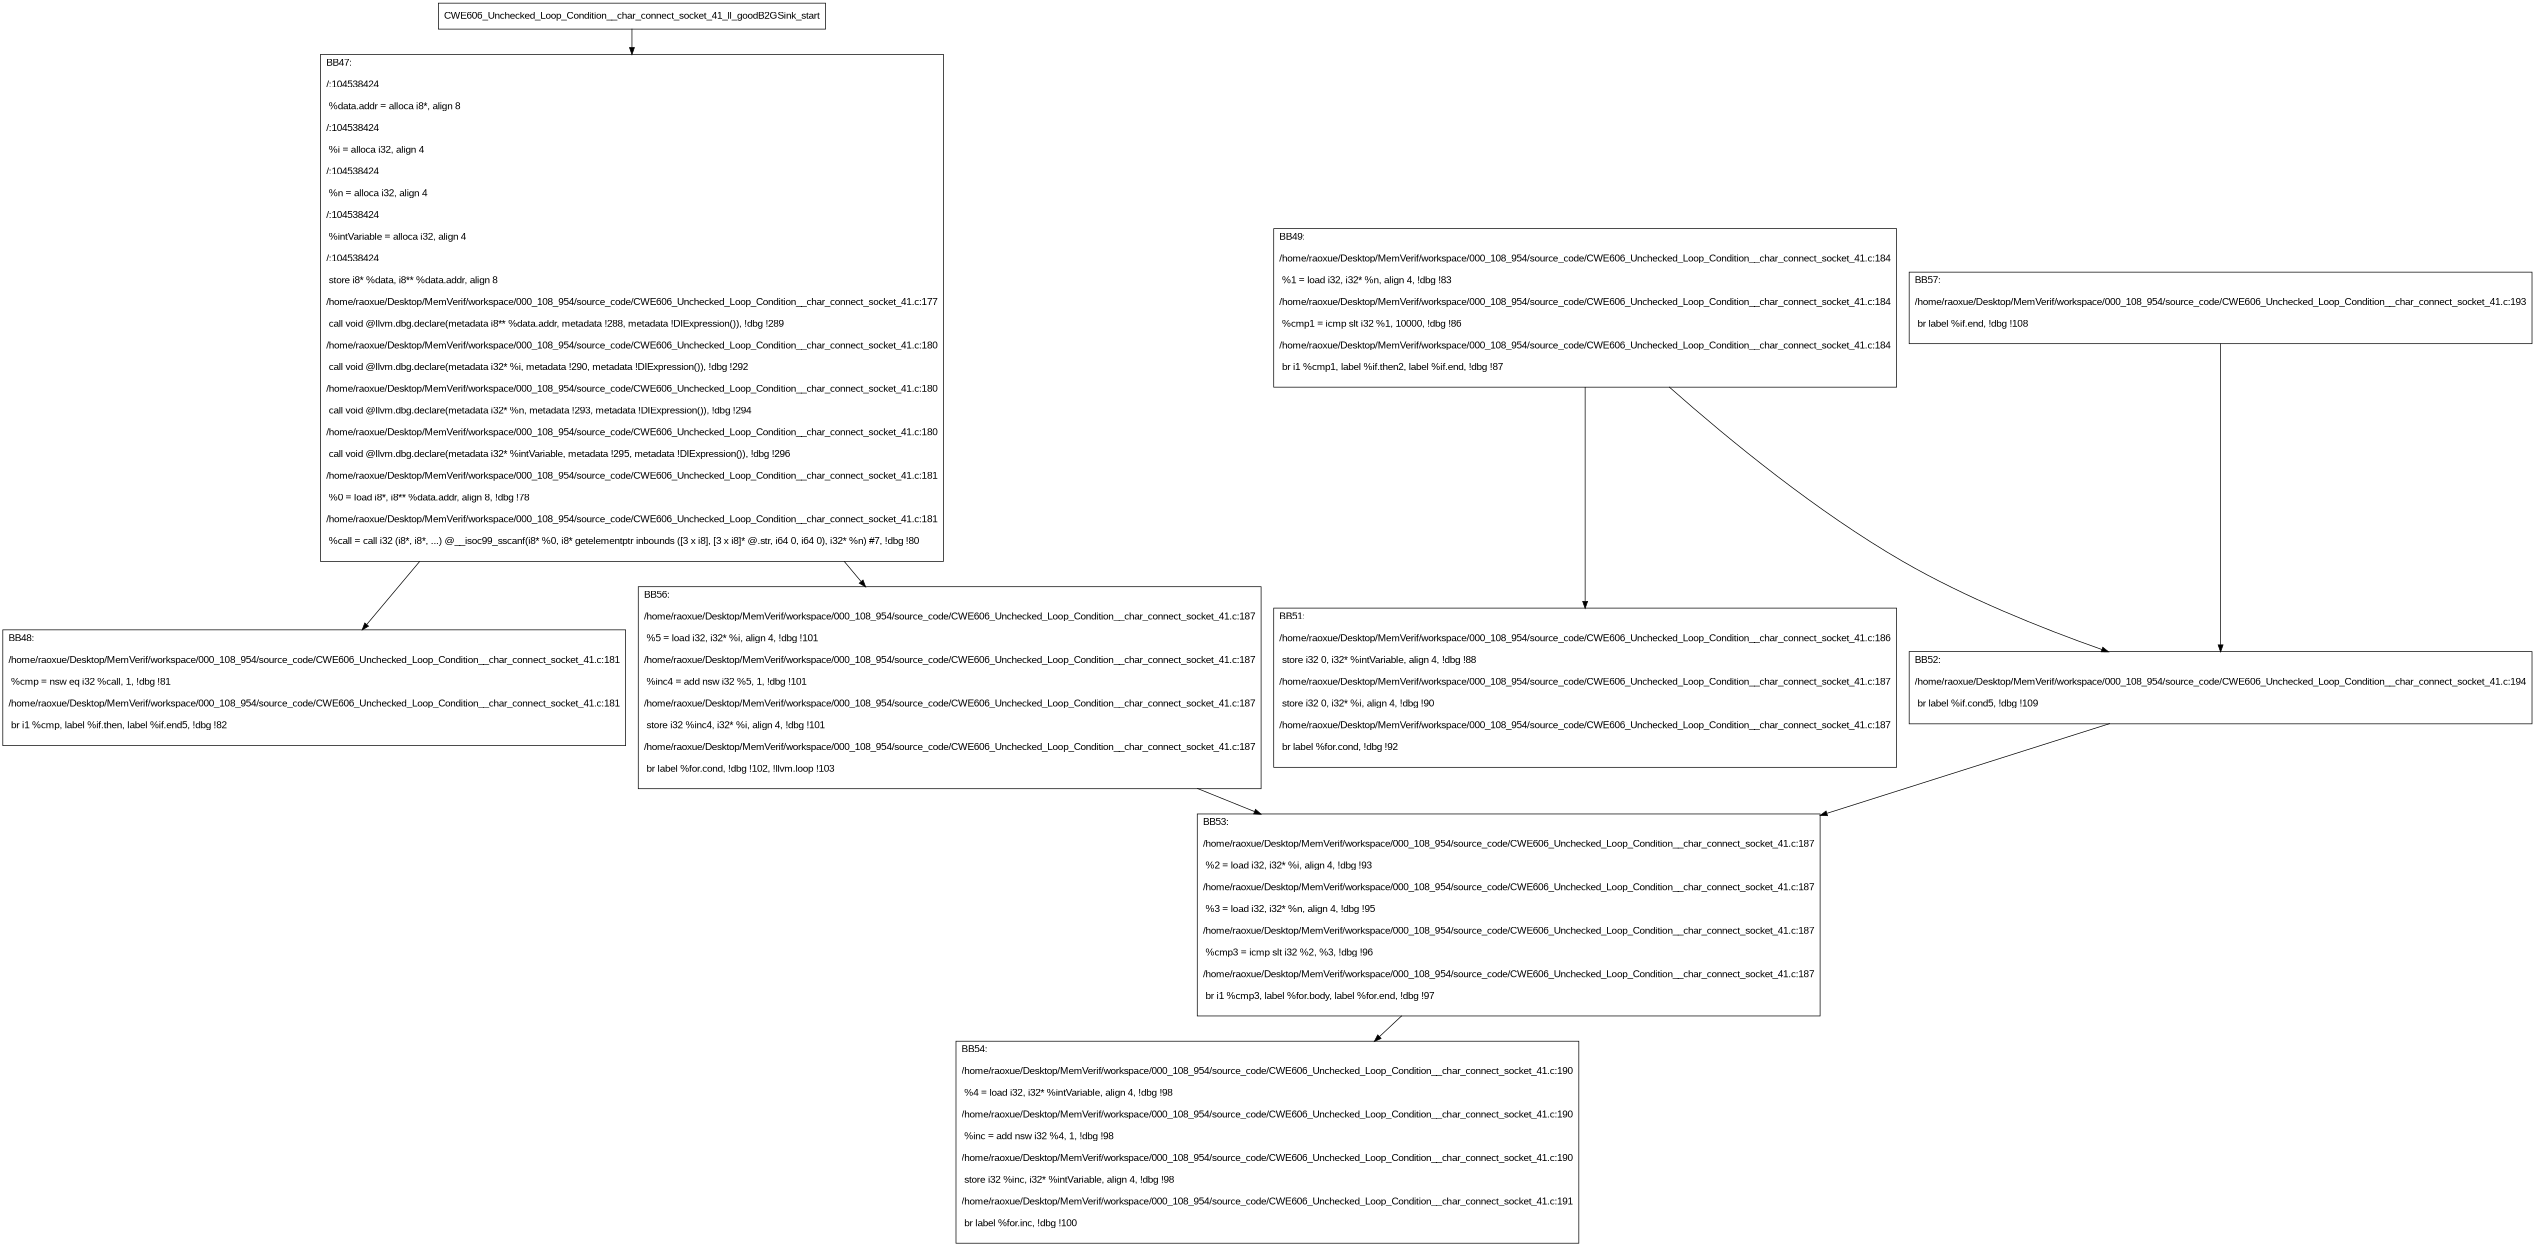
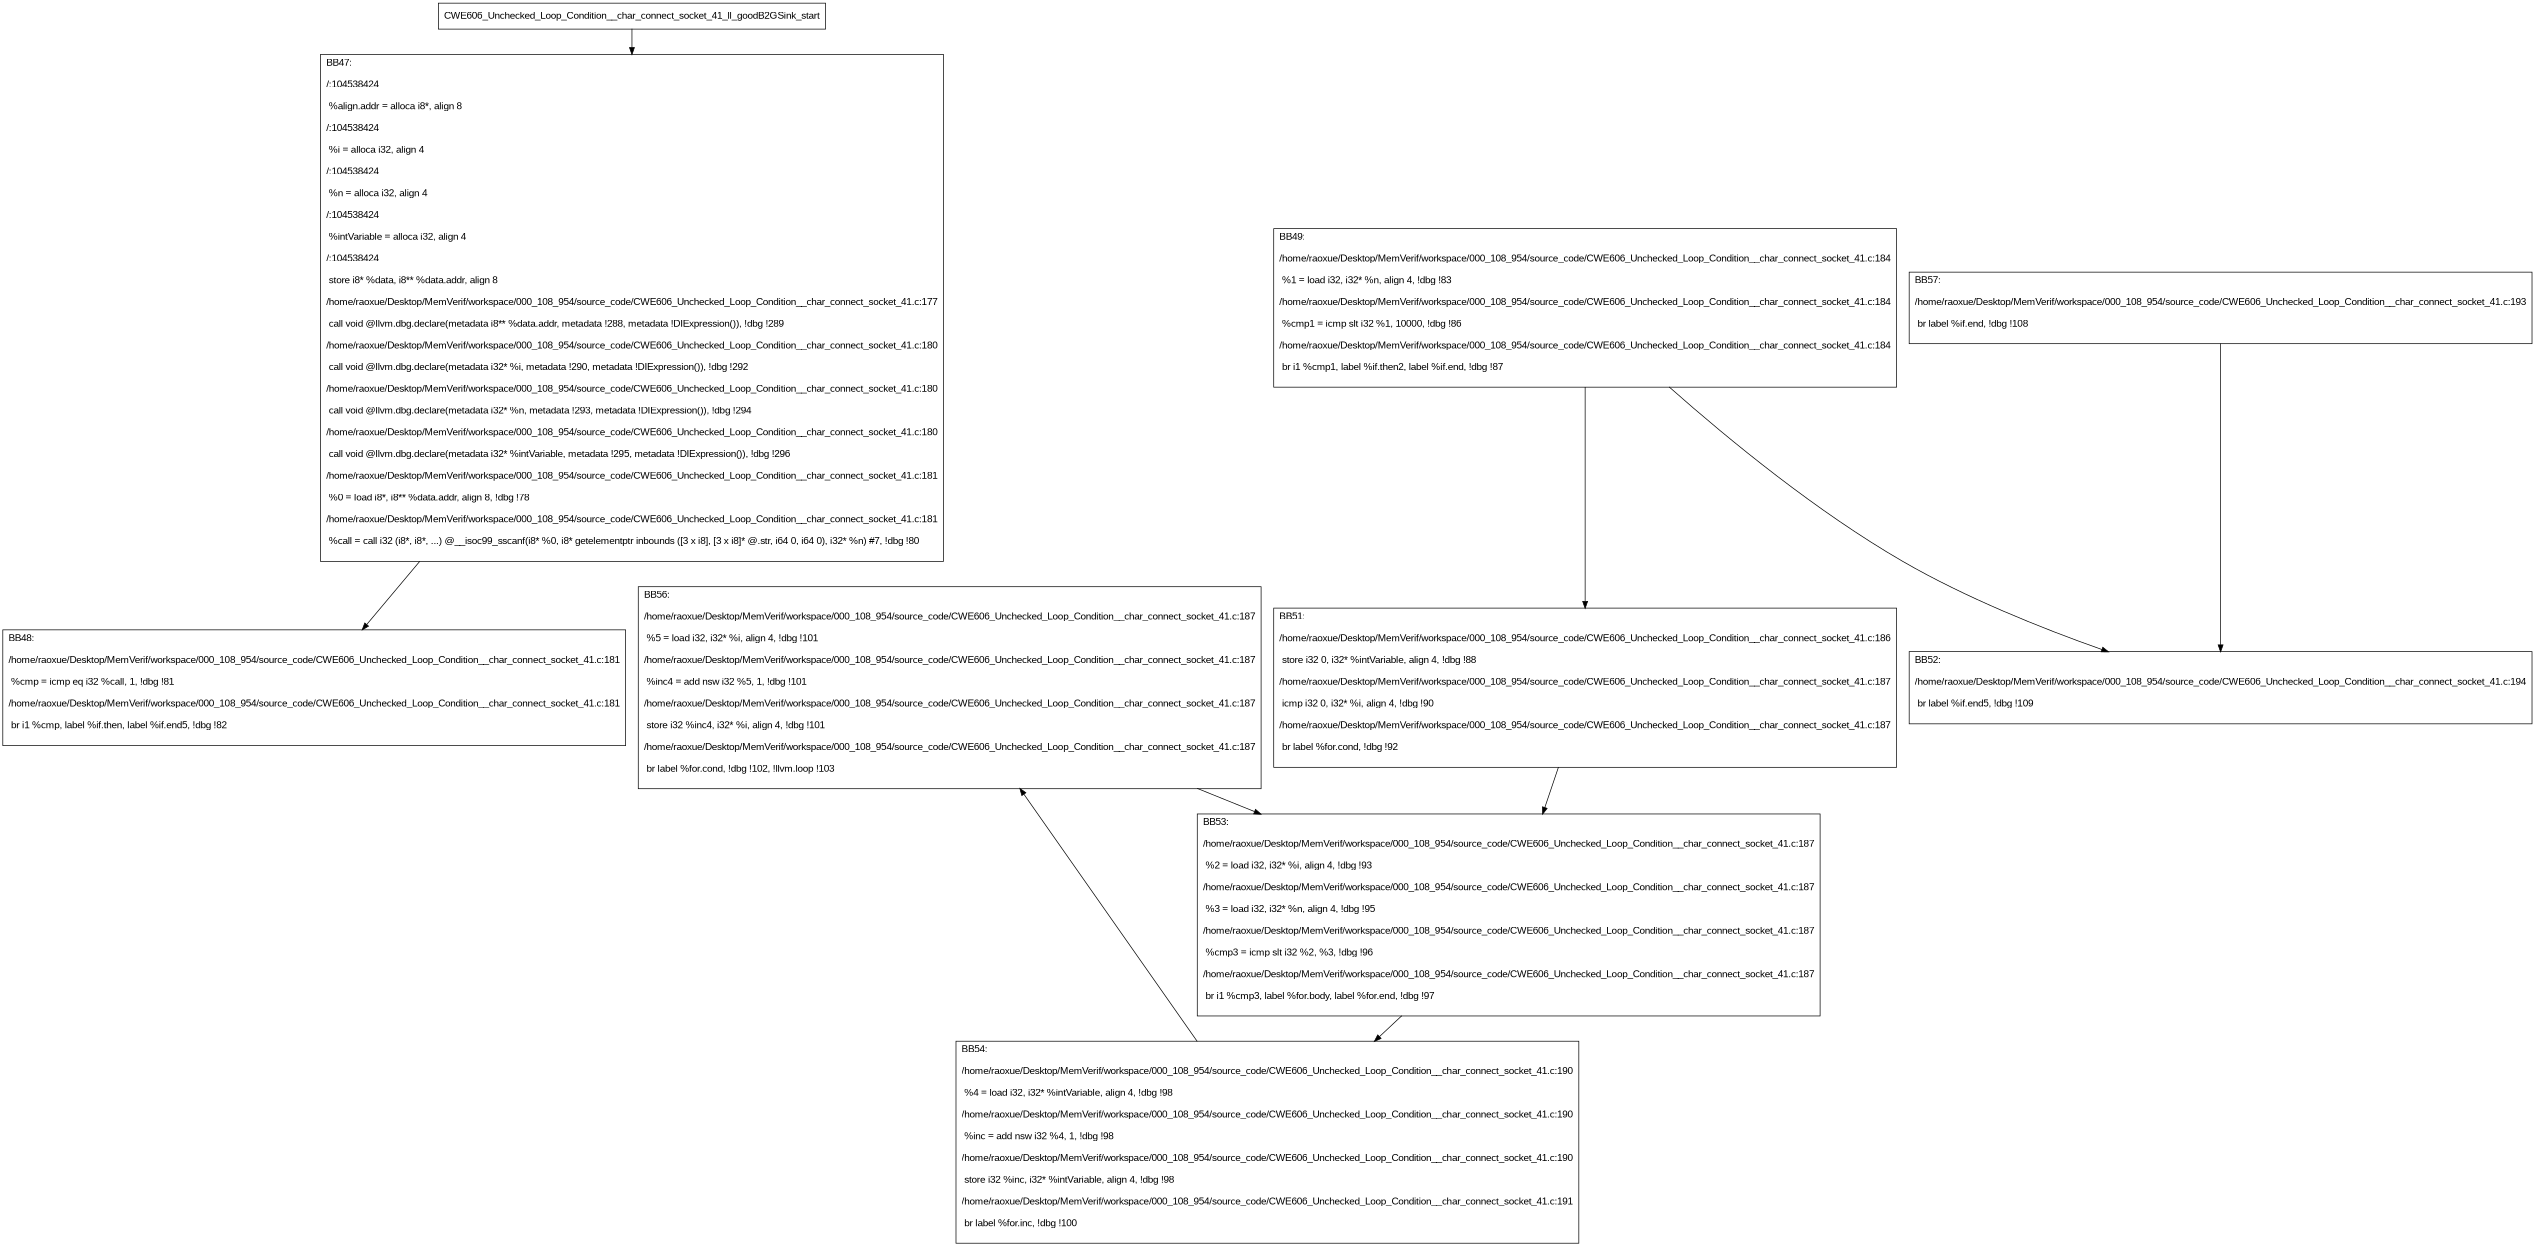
(393, 106) -> (394, 106)
(853, 571) -> (1111, 918)
(90, 682) -> (92, 682)
(1357, 703) -> (1356, 703)
(1977, 703) -> (1974, 703)
(1969, 768) -> (1552, 787)
